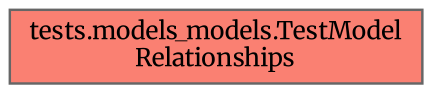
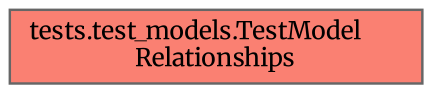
(216, 47) -> (216, 47)
